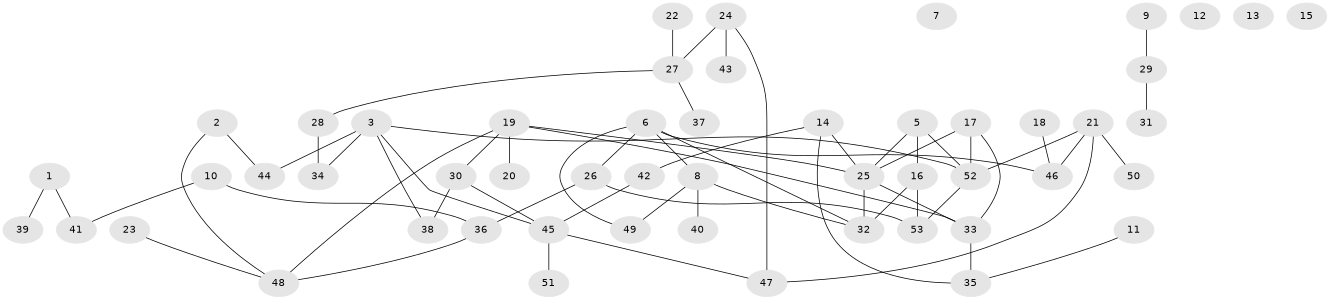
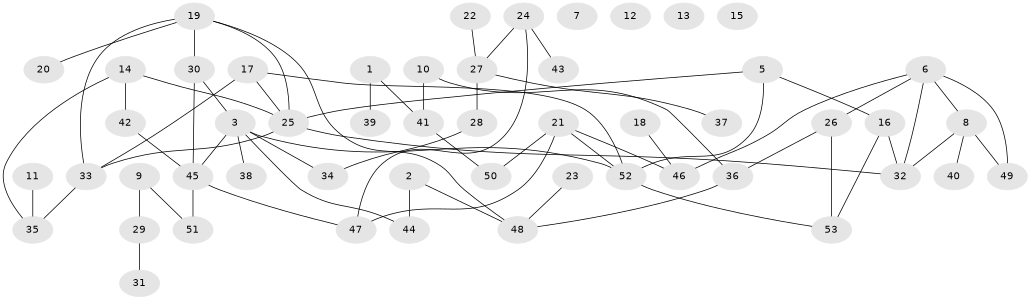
none -> (450, 144)
none -> (166, 203)
(442, 203) -> (218, 101)
